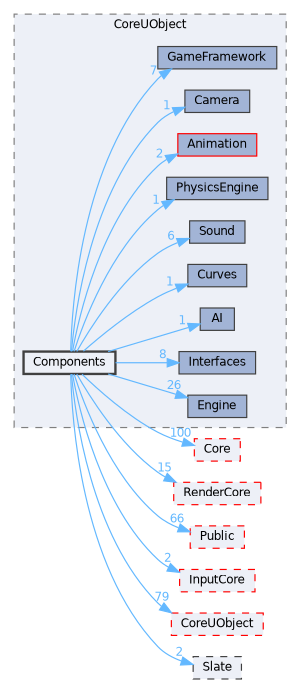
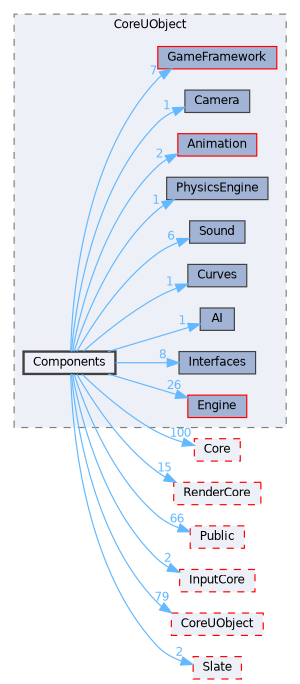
(217, 58) -> (217, 58)
(217, 406) -> (217, 406)
(217, 668) -> (217, 668)
